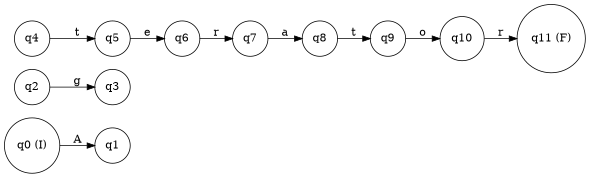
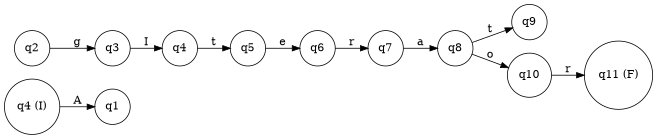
(419, 39) -> (486, 60)
none -> (142, 48)
(32, 146) -> (32, 107)
